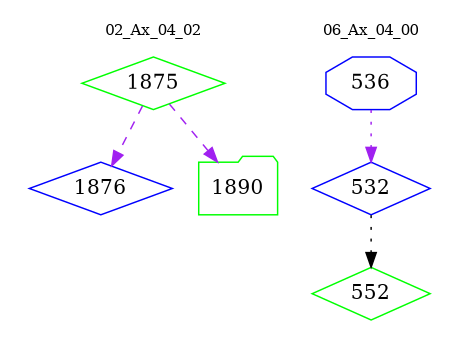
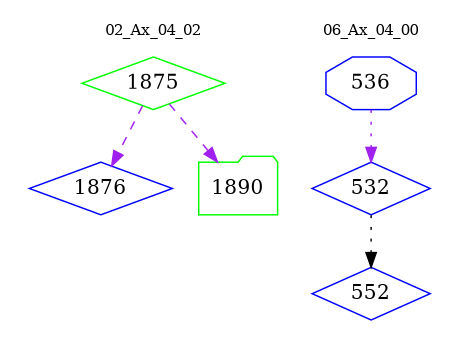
(371, 294) -> (371, 294)
